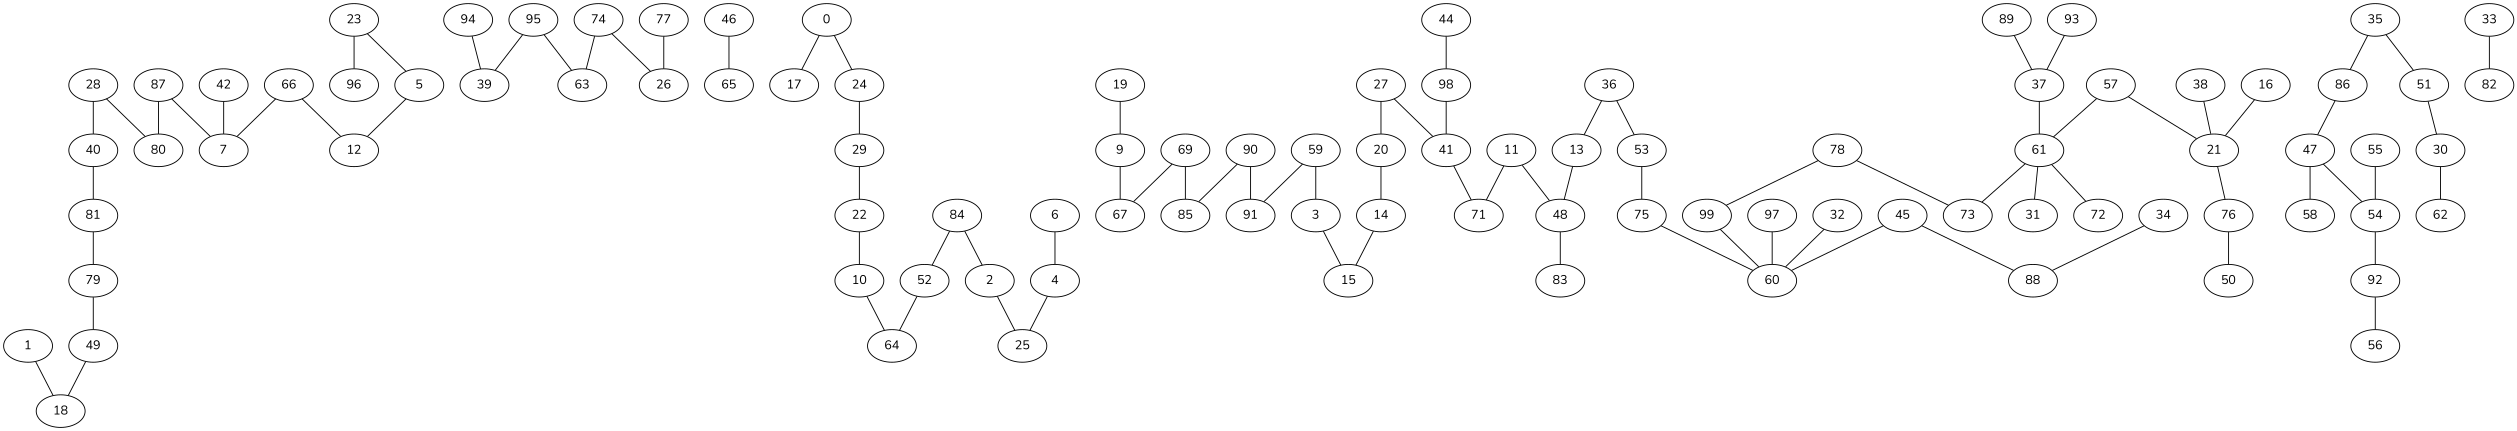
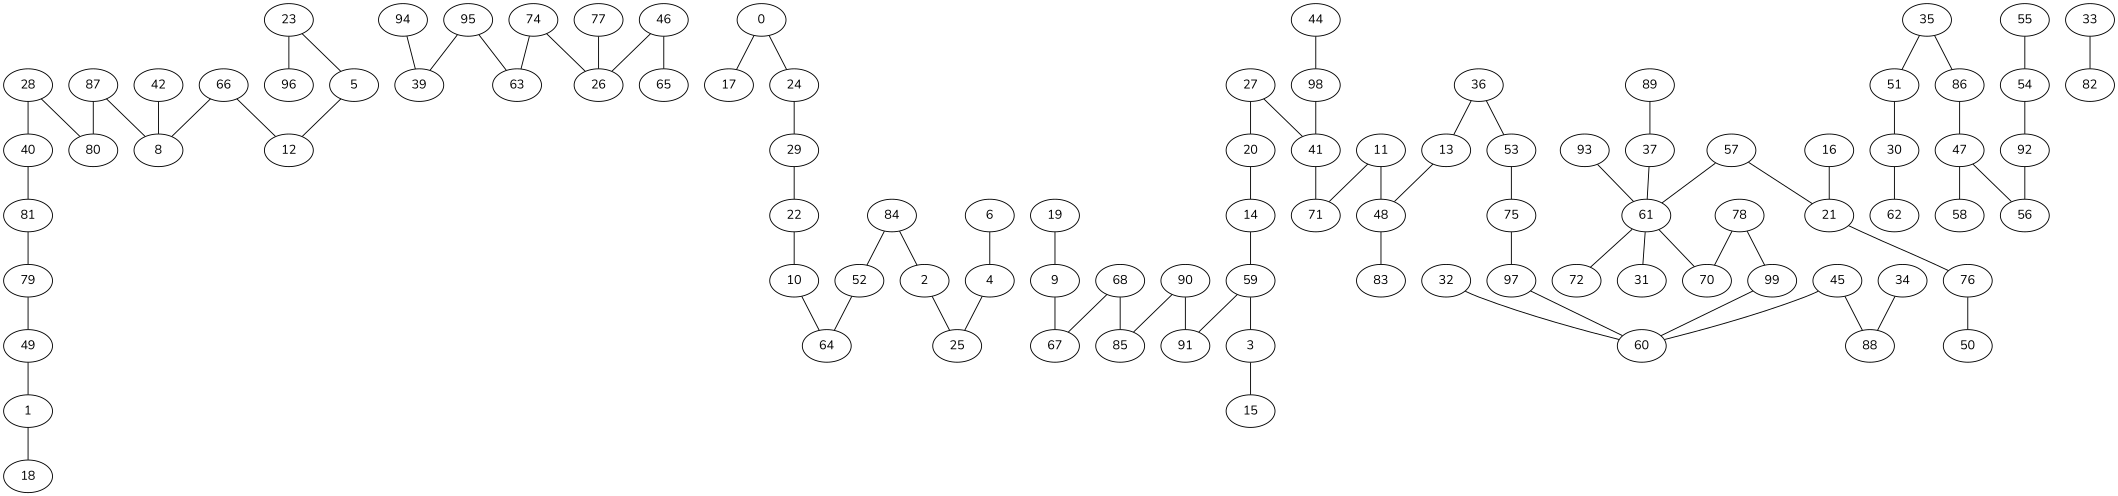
none -> (631, 52)
(2056, 53) -> (1616, 183)
(2200, 85) -> none
(224, 150) -> (158, 150)
(1185, 150) -> (1120, 281)
(2343, 183) -> (1992, 183)
(1968, 216) -> (1707, 281)
(1365, 248) -> (1251, 248)
(1707, 248) -> (1511, 248)
(77, 379) -> (28, 379)
